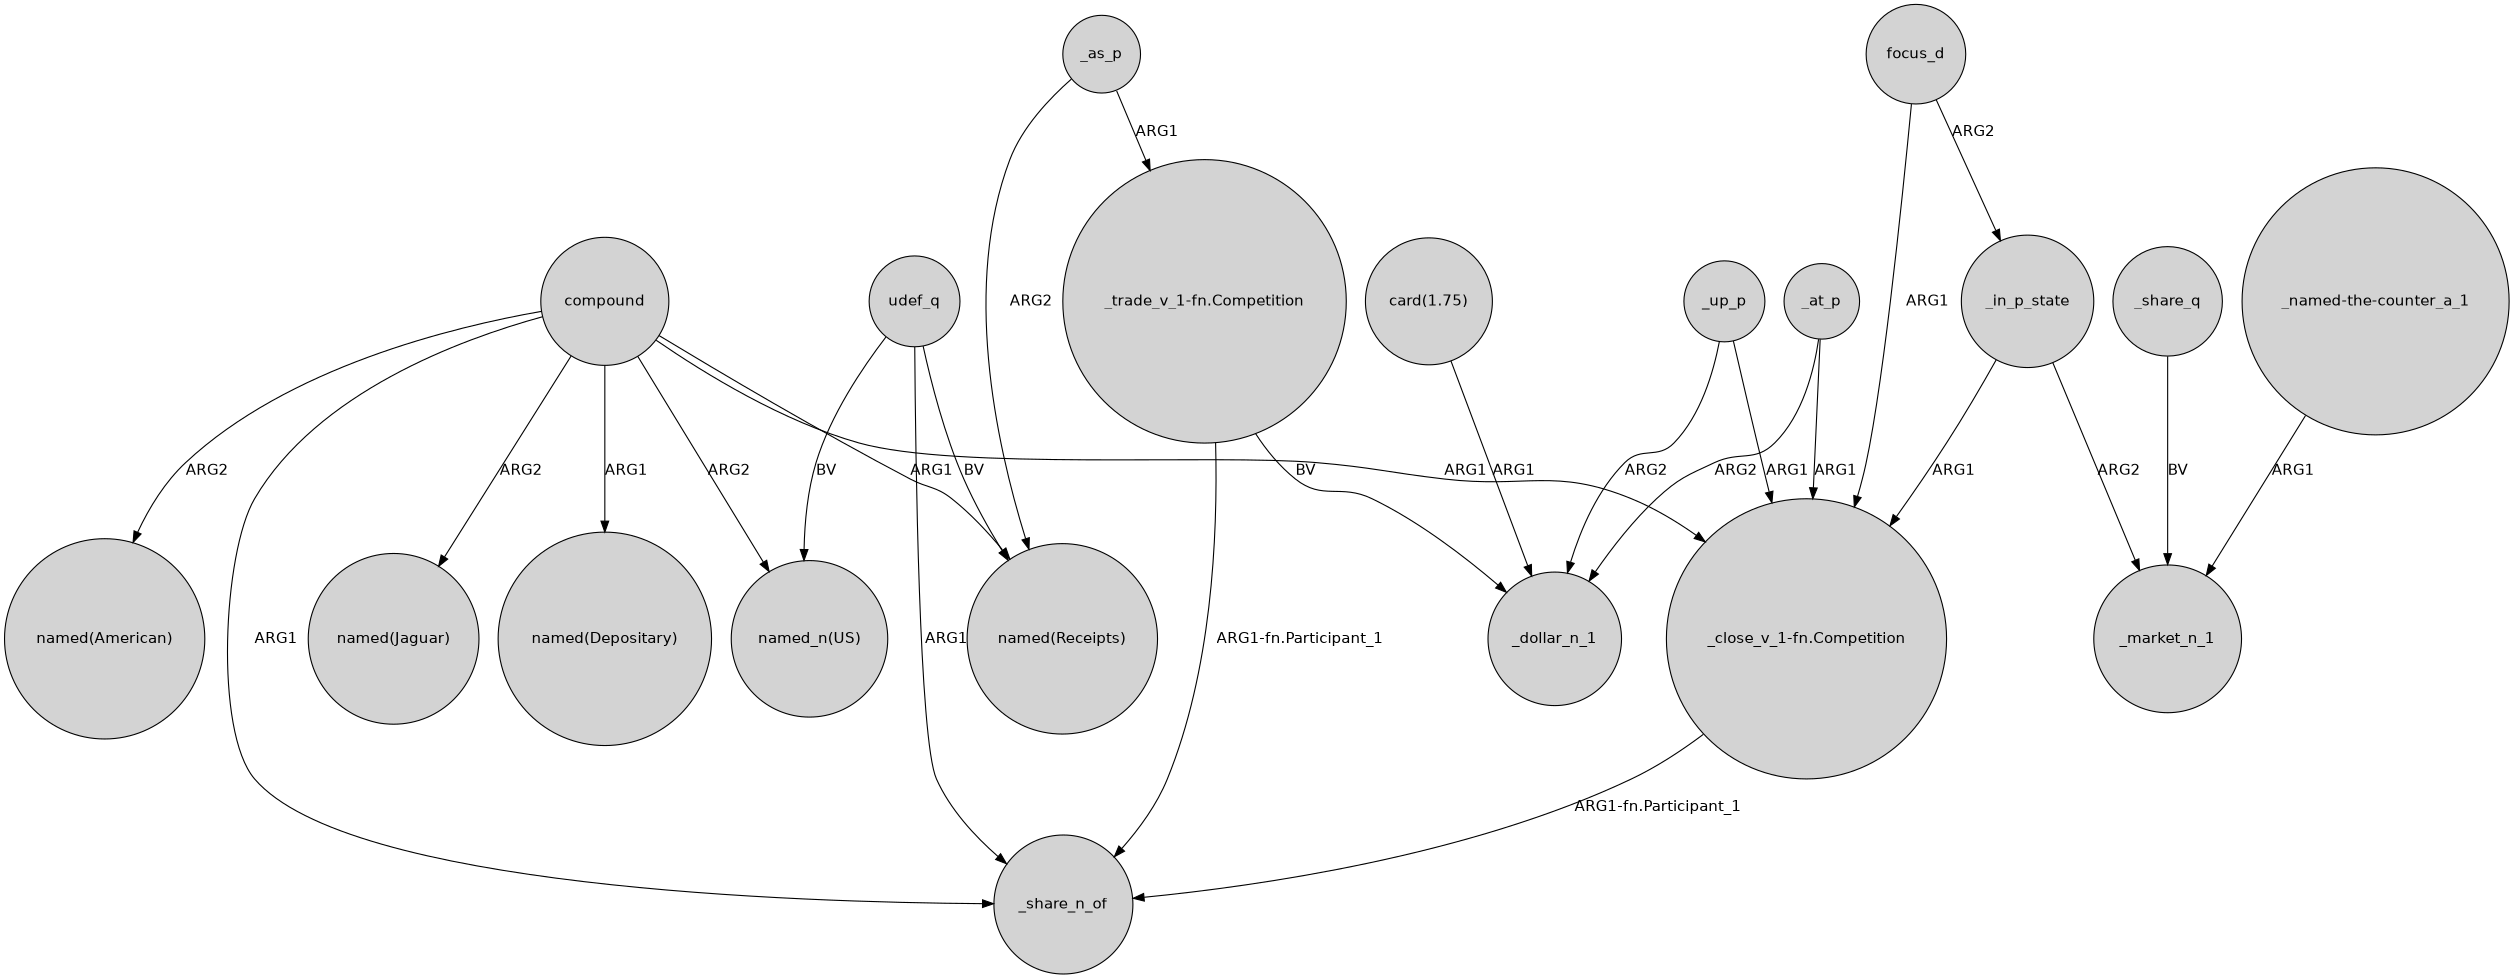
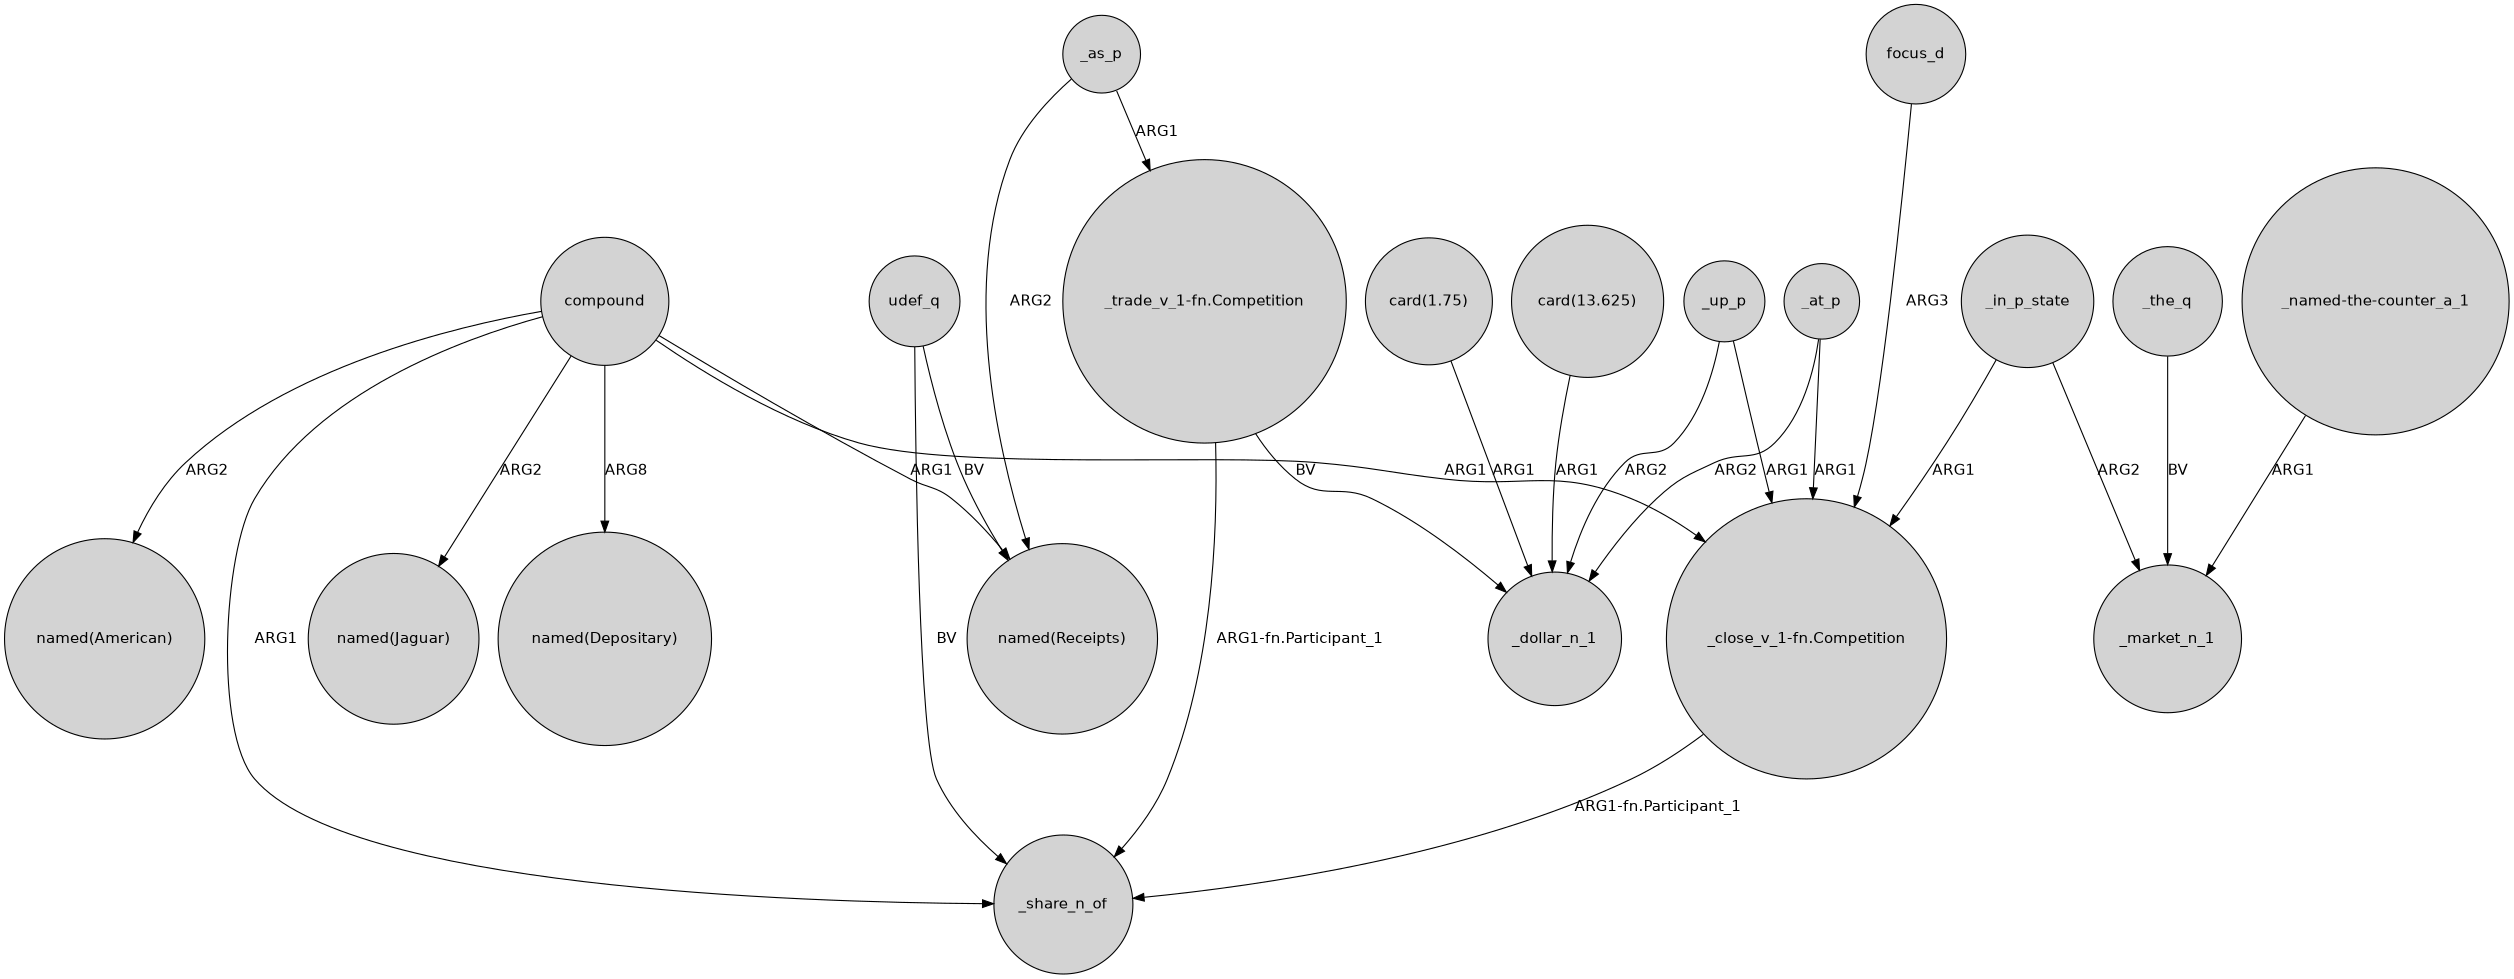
(1966, 165) -> none
none -> (1588, 301)
(1928, 301) -> (1928, 301)
(2168, 301) -> (2168, 301)
(627, 471) -> (627, 471)
(809, 639) -> none
(947, 639) -> (947, 639)
